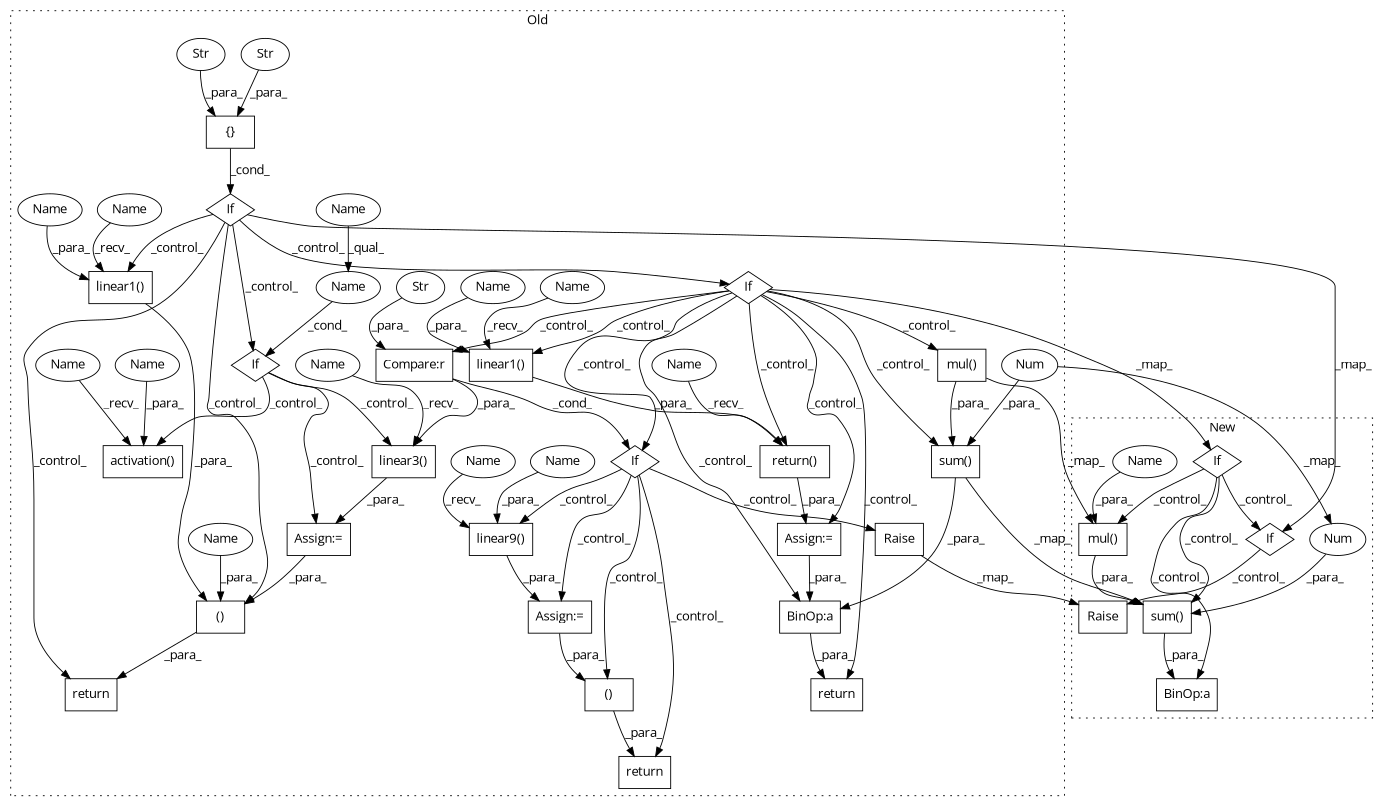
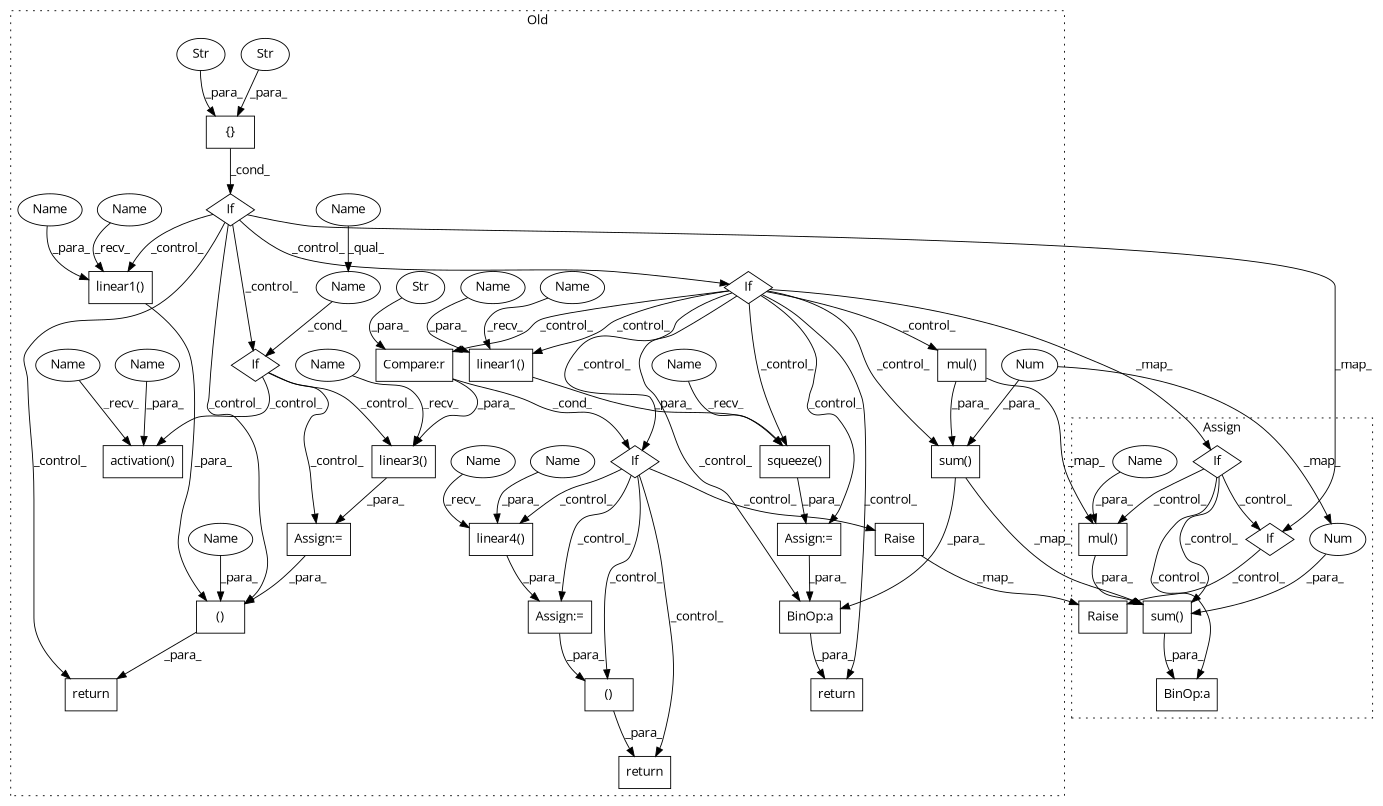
(1222, 428) -> (1222, 428)
(795, 462) -> (795, 462)
(501, 539) -> (501, 539)
